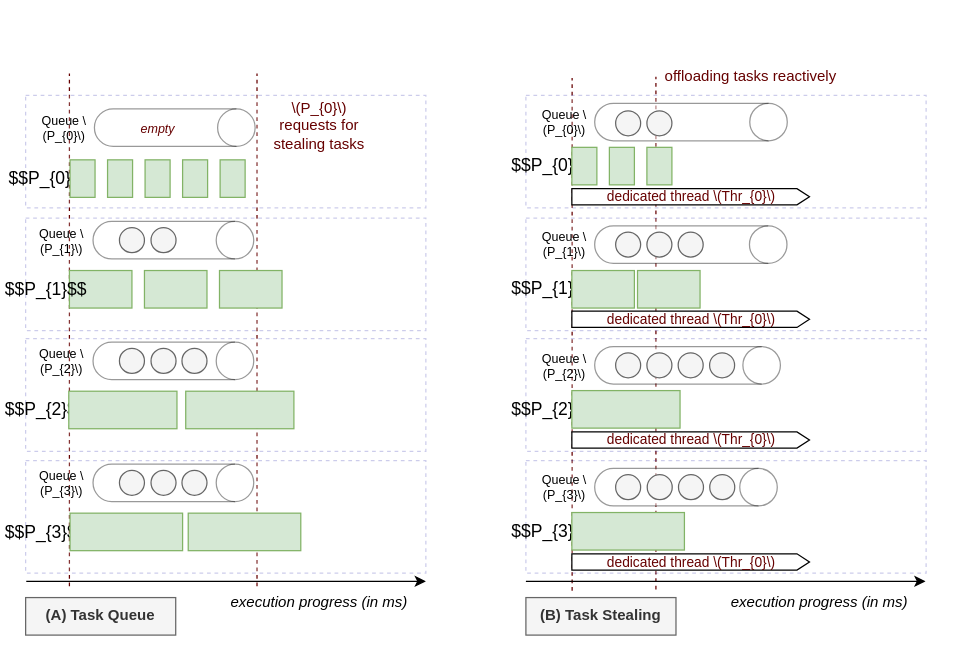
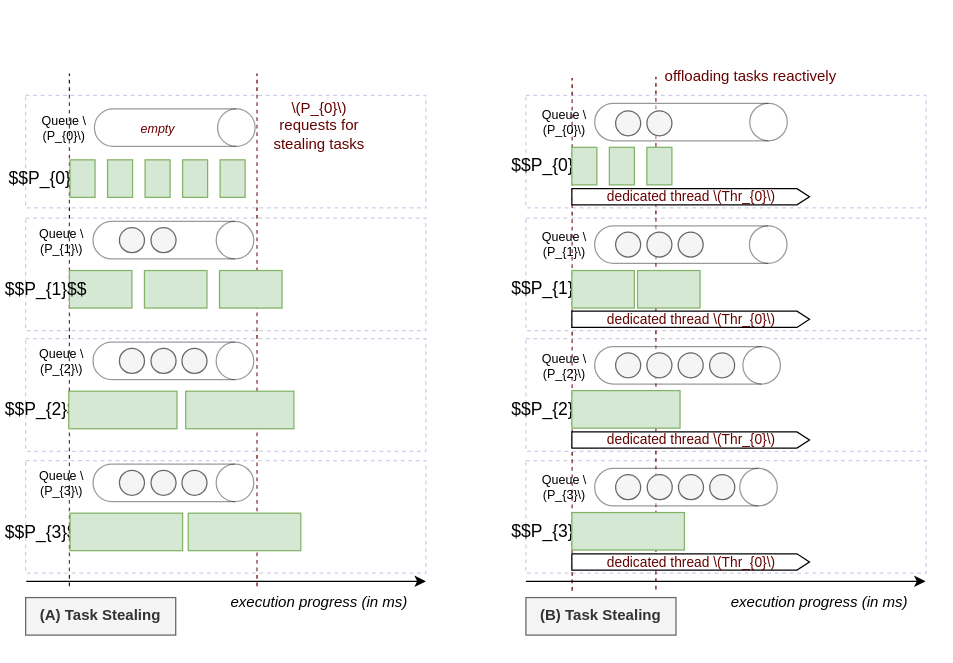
(101, 616) -> (101, 616)
